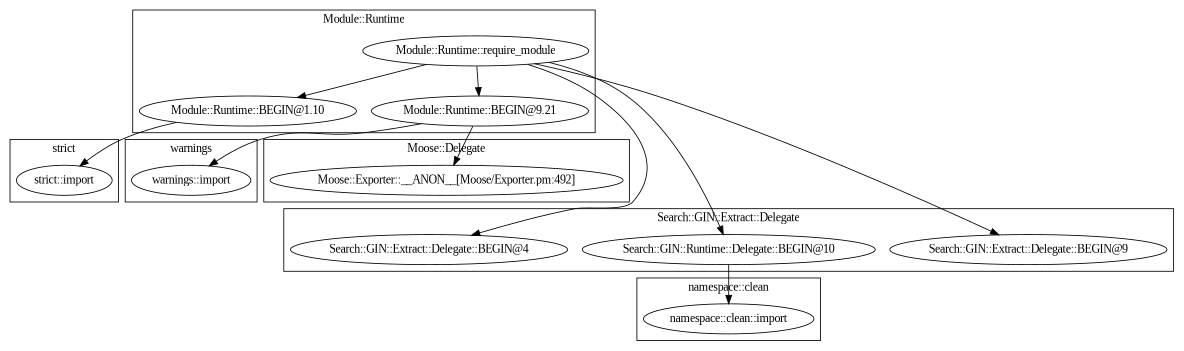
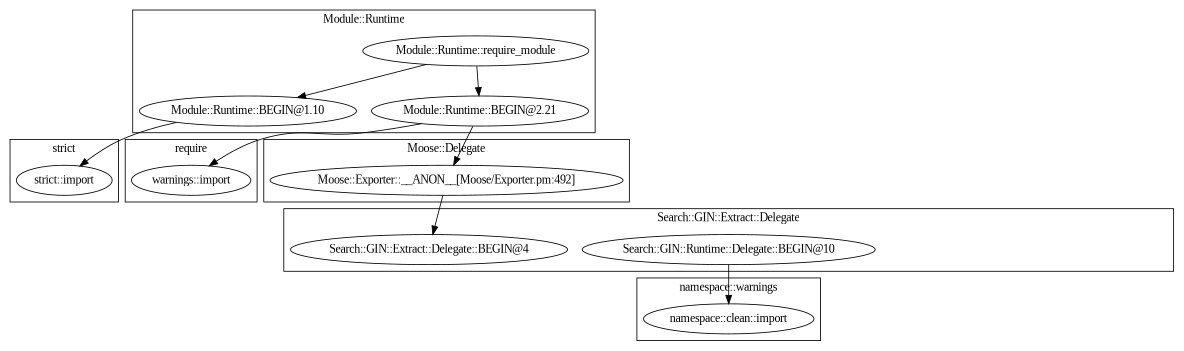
(480, 111) -> (480, 111)
(655, 122) -> none
(191, 149) -> (191, 149)
(644, 182) -> (438, 214)
(1028, 250) -> none
(729, 288) -> (729, 288)
